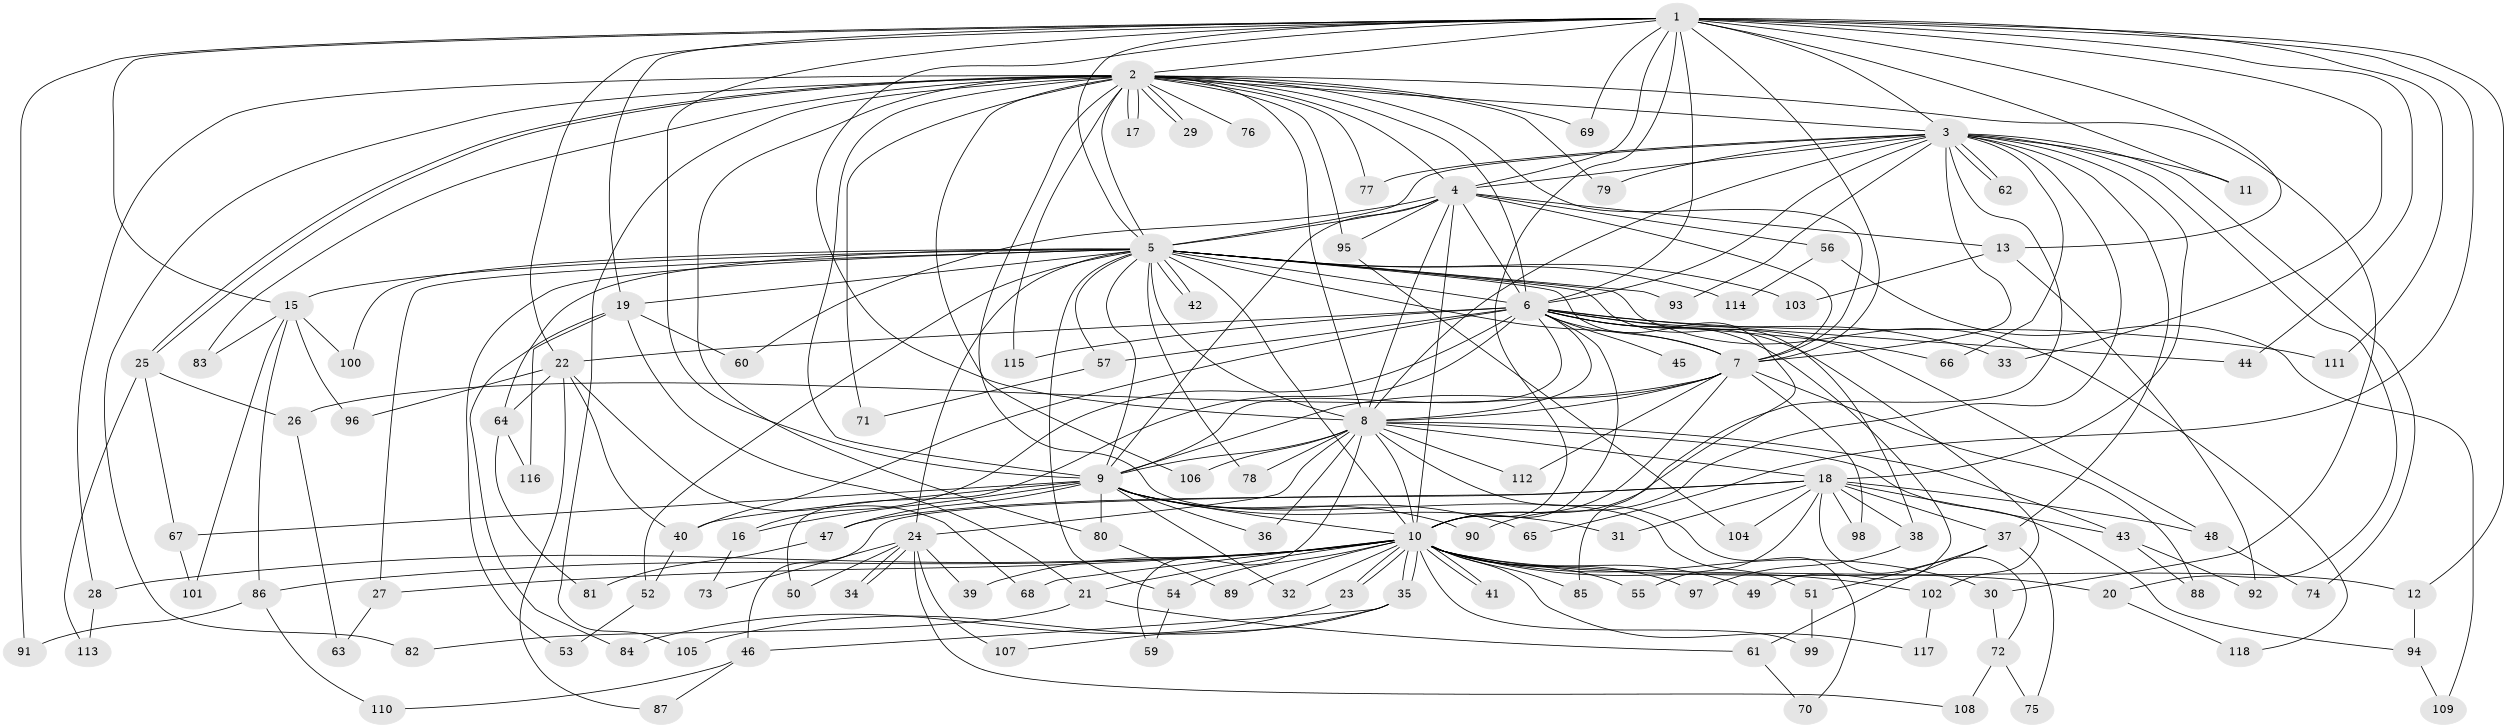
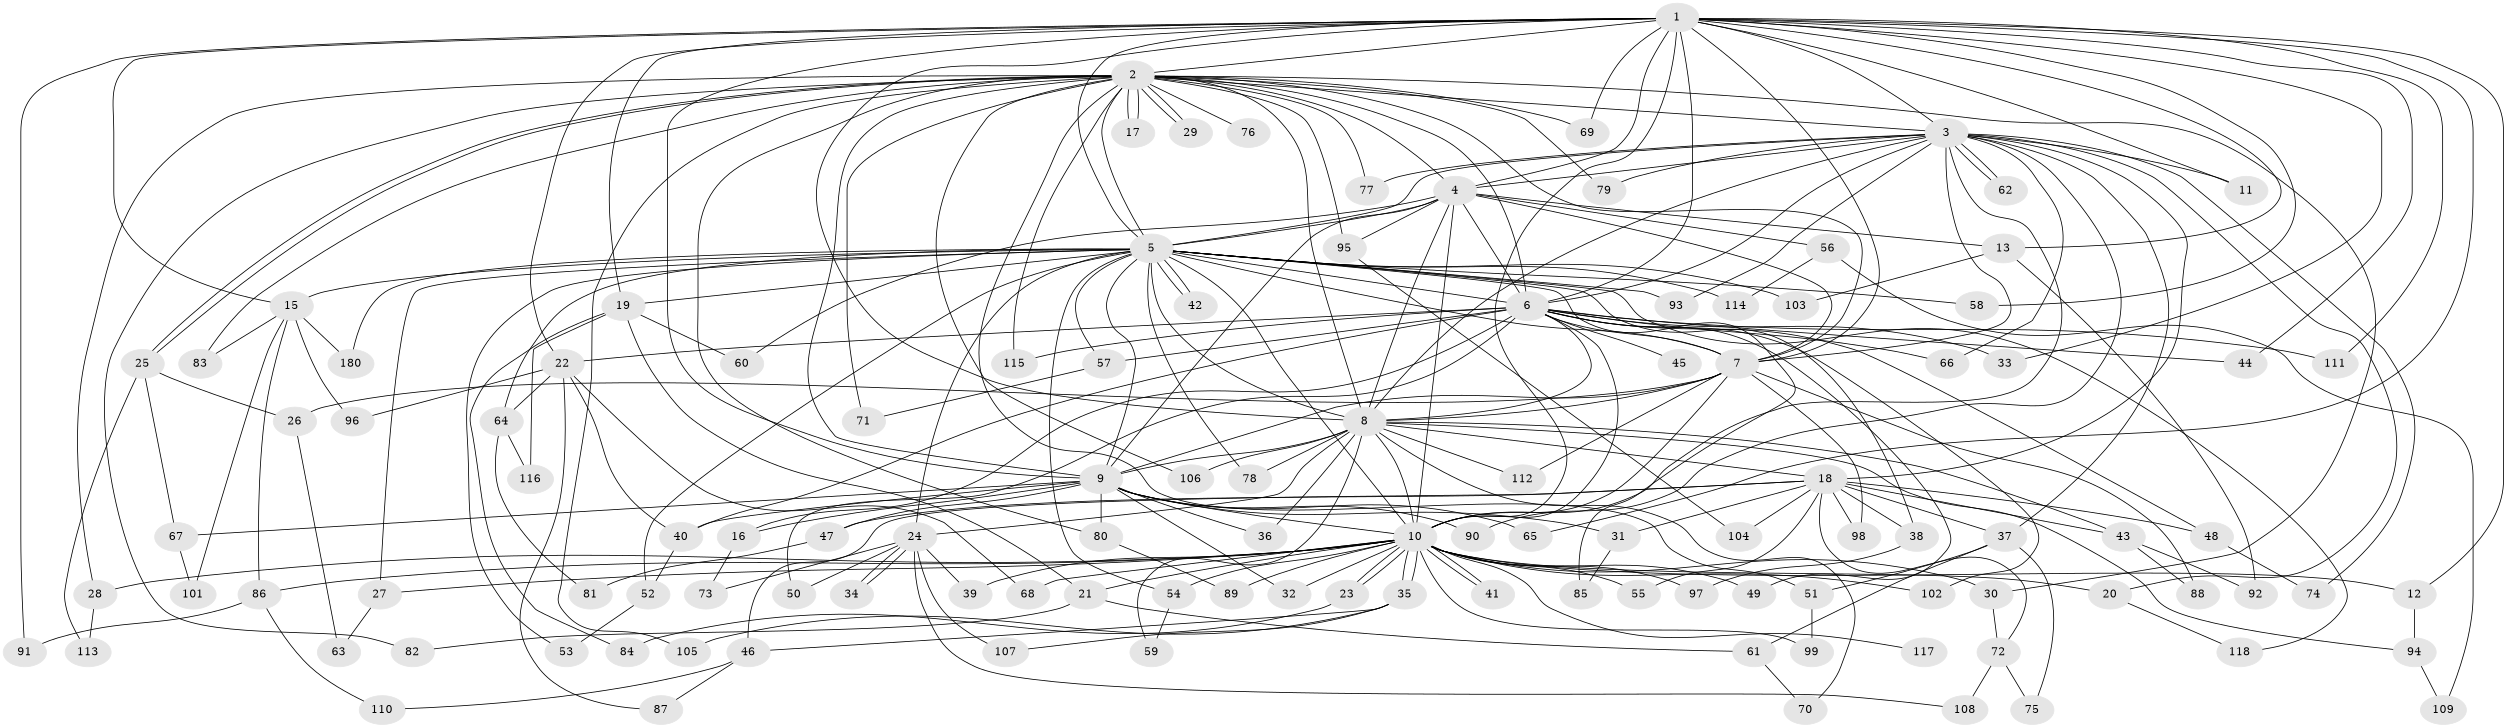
none -> (1977, 306)
(351, 364) -> (351, 364)
(1247, 406) -> none
(1525, 573) -> (1604, 560)
(1928, 623) -> none
